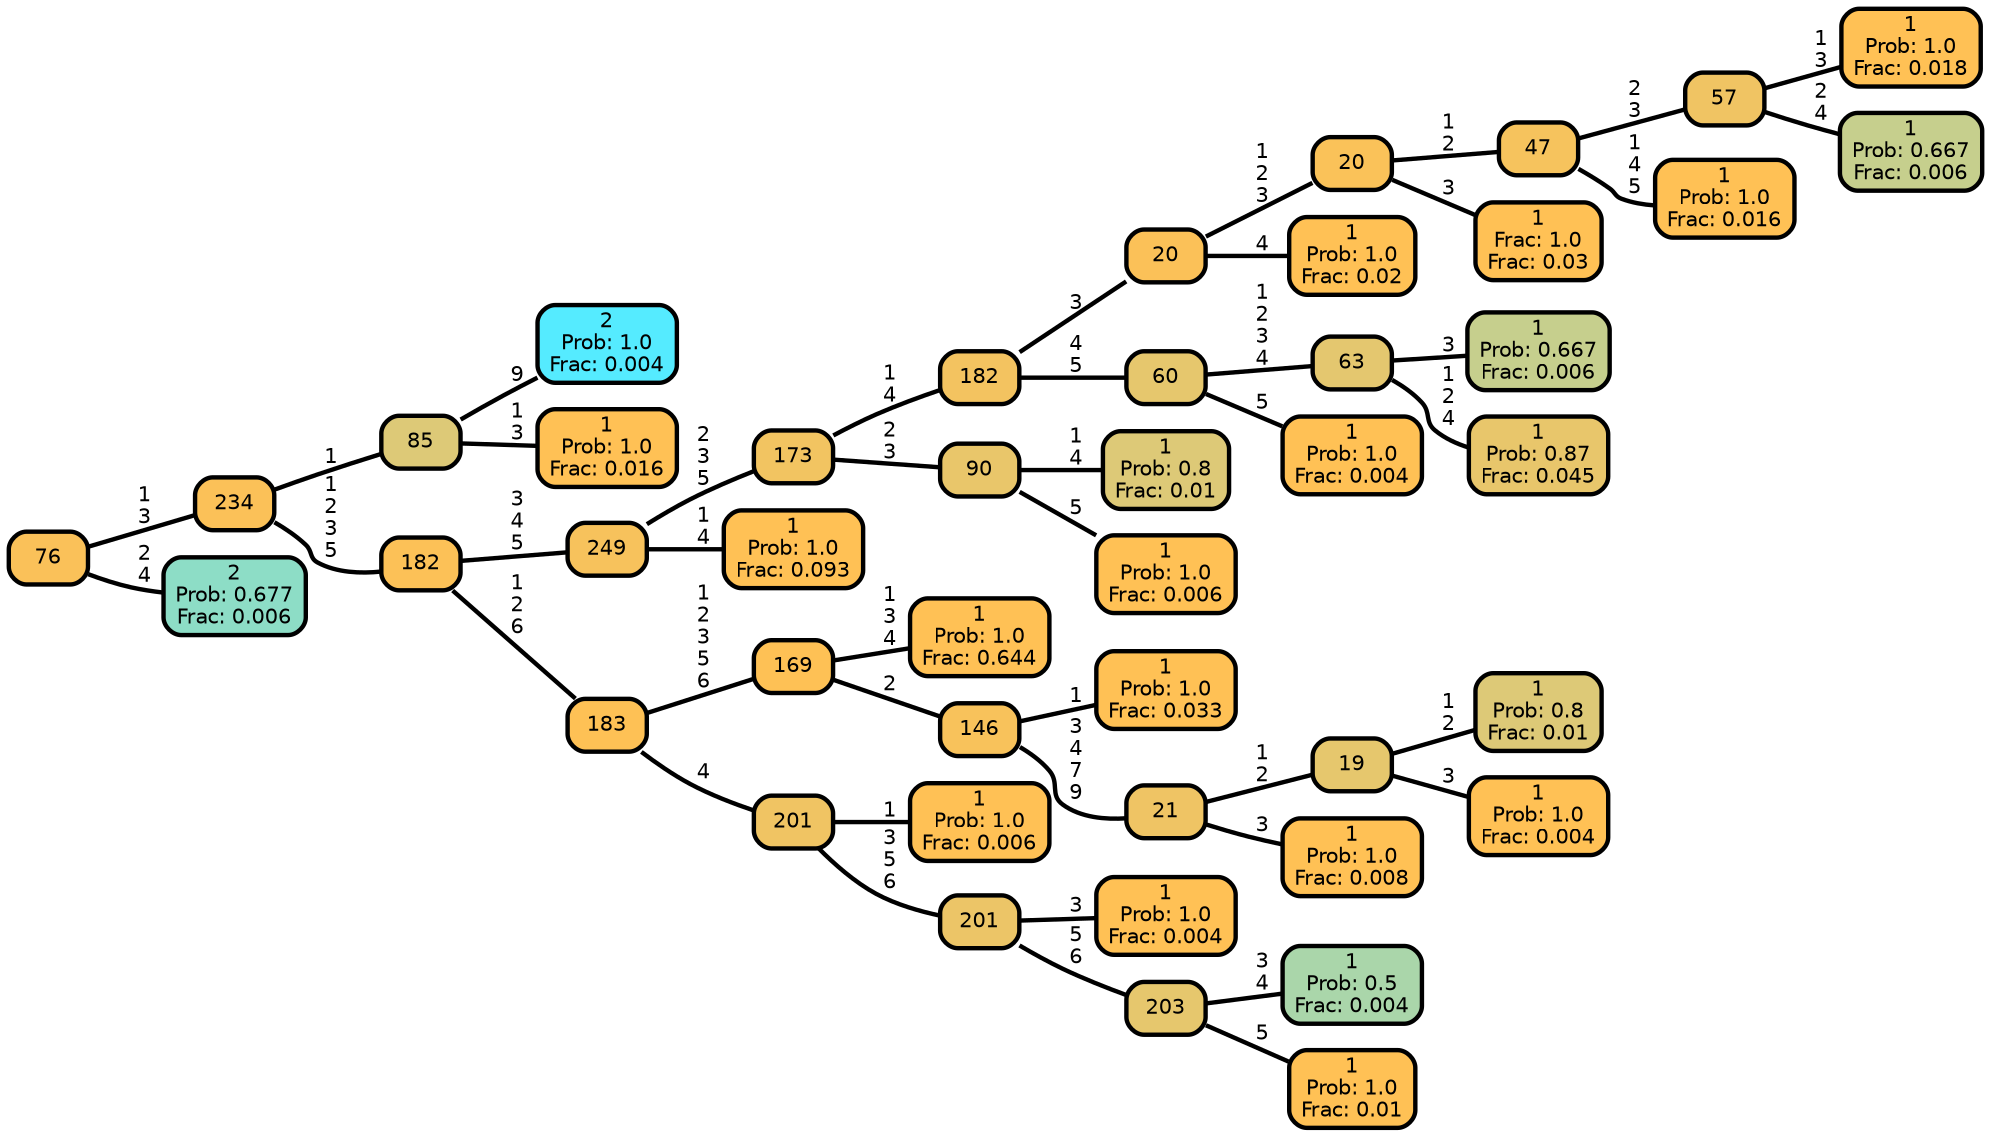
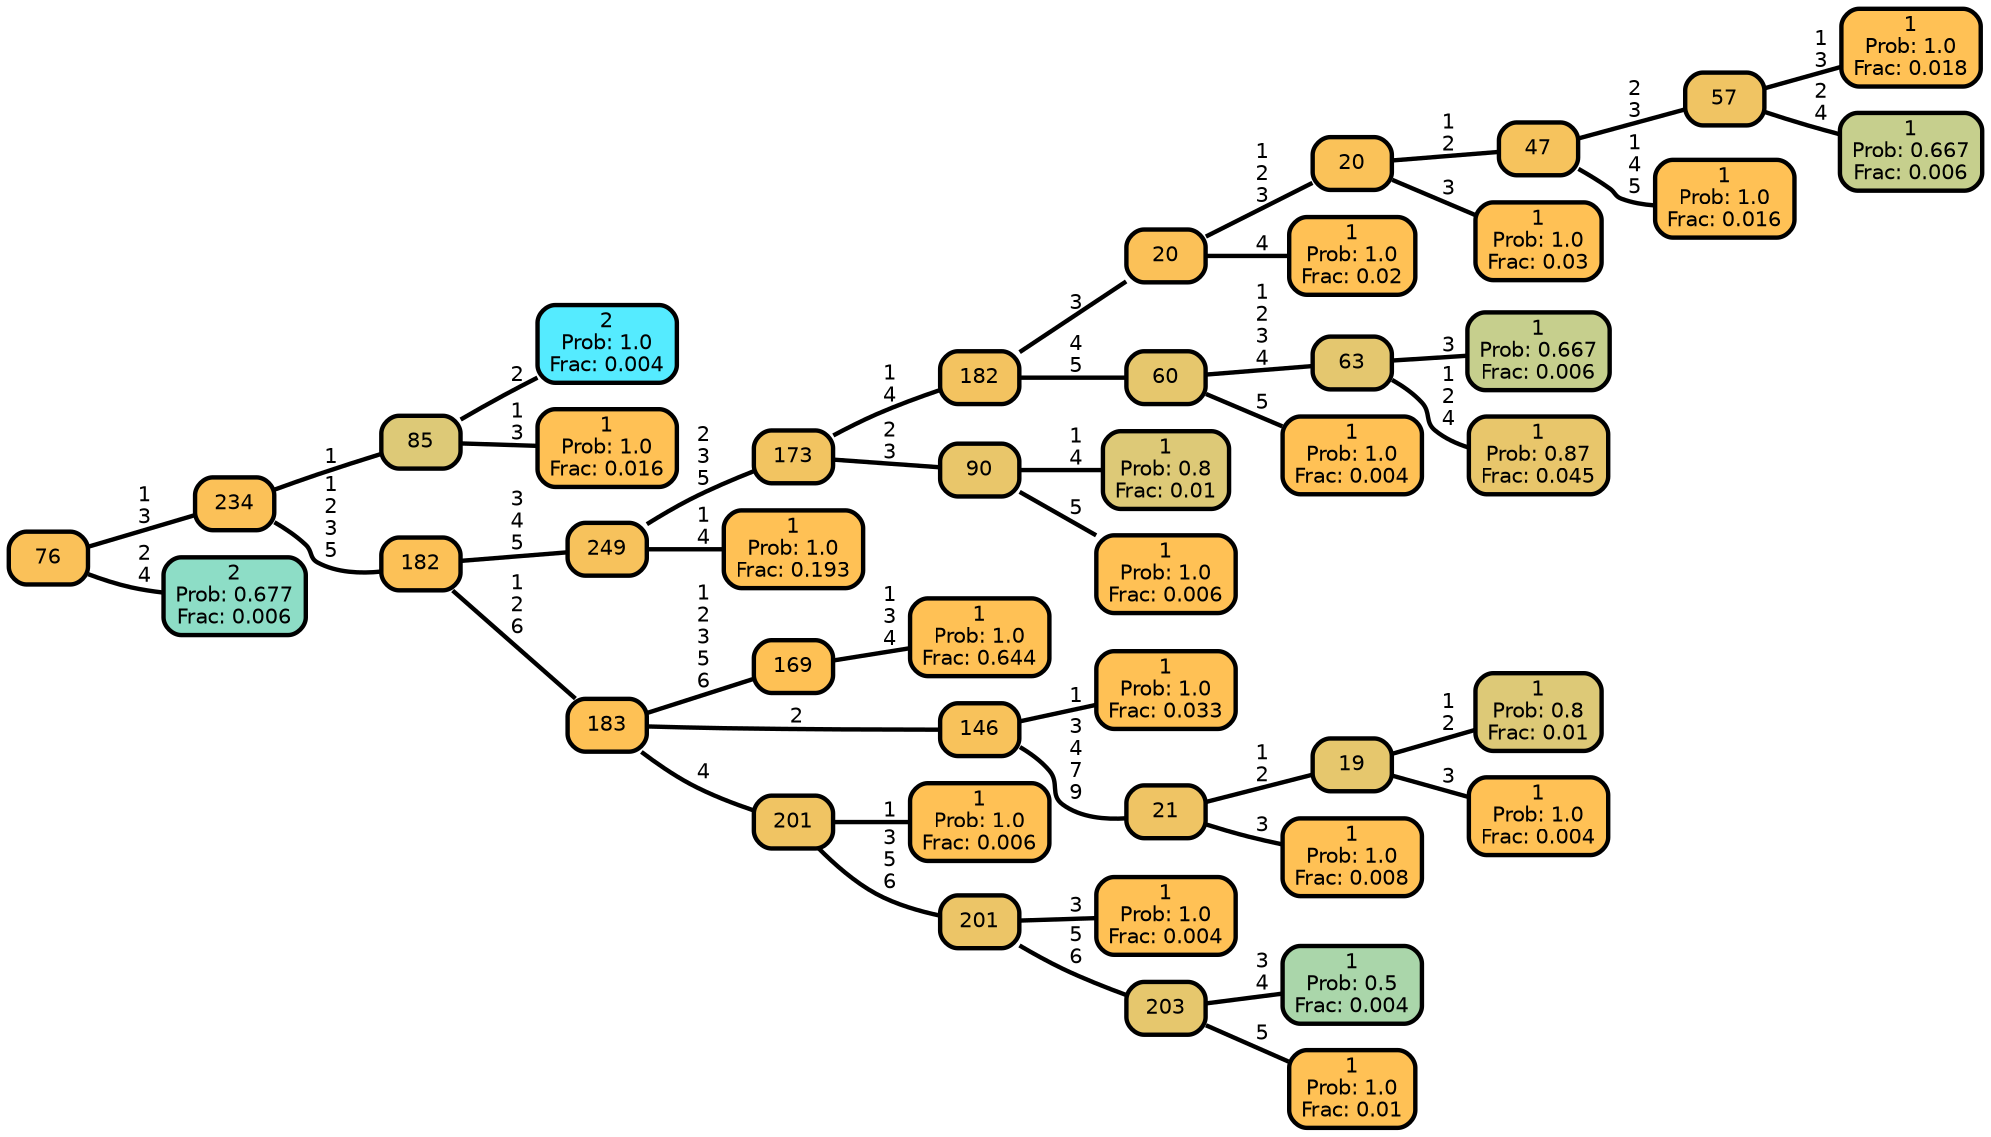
(1539, 241) -> (1539, 241)
(514, 375) -> (514, 375)
(793, 549) -> (793, 549)
(887, 698) -> (793, 729)
